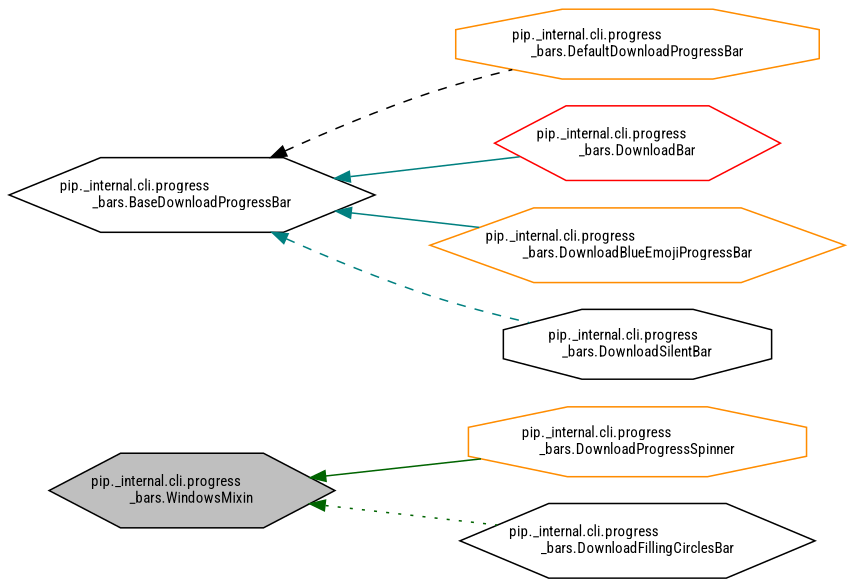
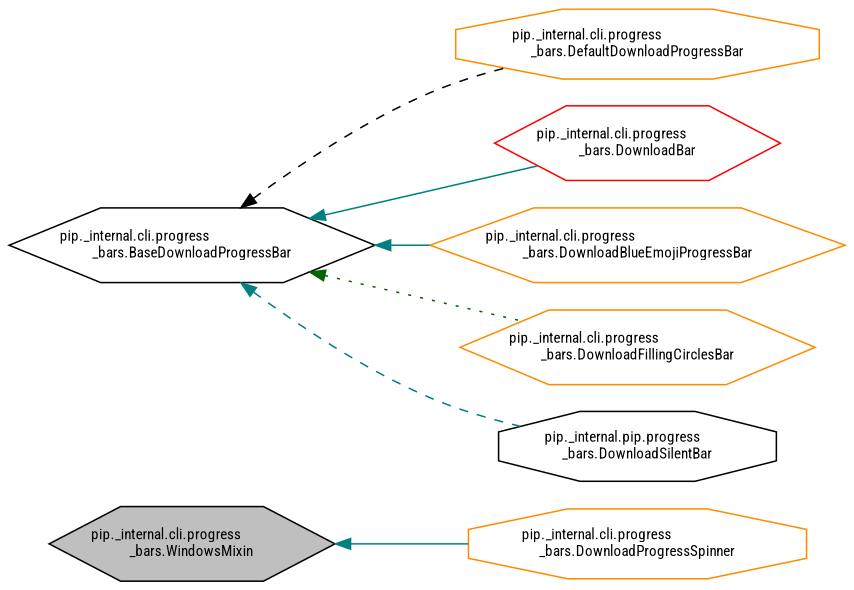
(637, 344) -> (637, 446)
(403, 467) -> (410, 544)
(411, 515) -> (424, 298)
(637, 541) -> (637, 347)
